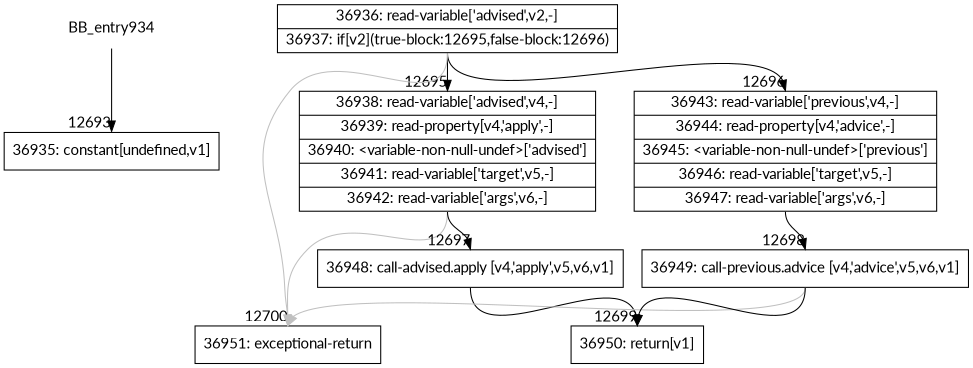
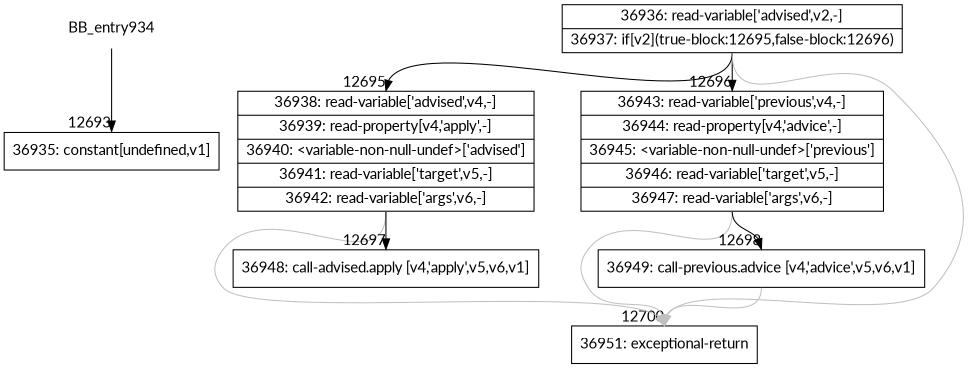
none -> (605, 236)
(637, 345) -> none
